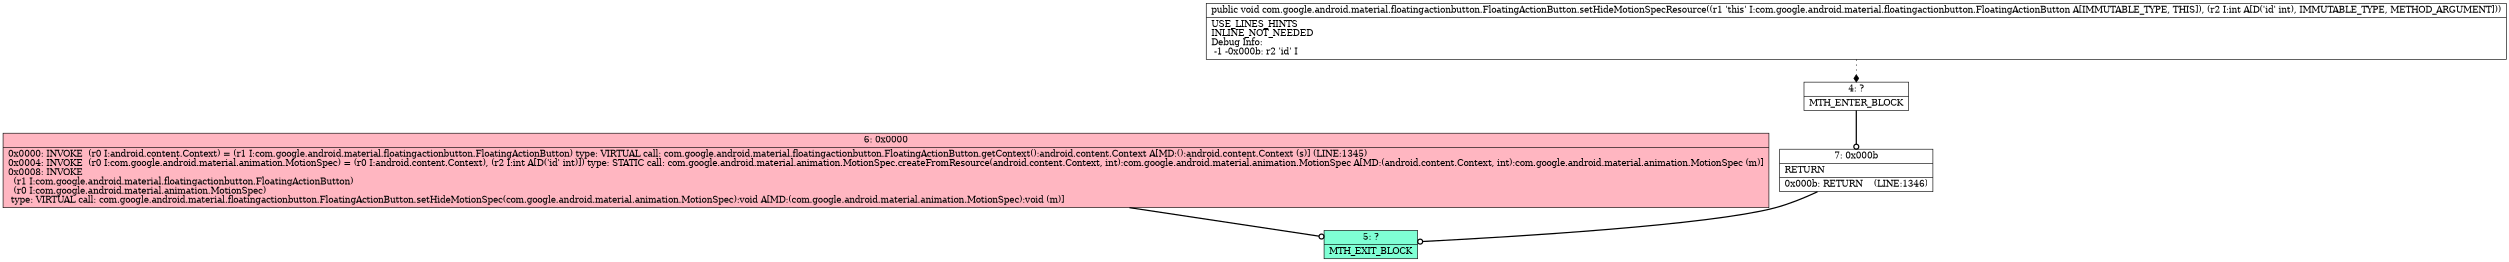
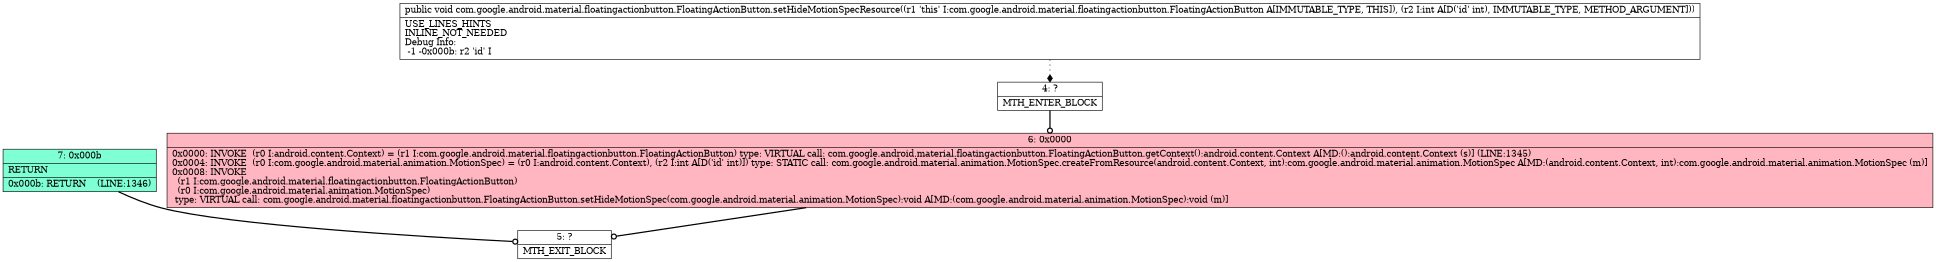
(1856, 127) -> (1050, 119)
(1856, 170) -> (80, 170)
(1371, 245) -> (565, 245)
